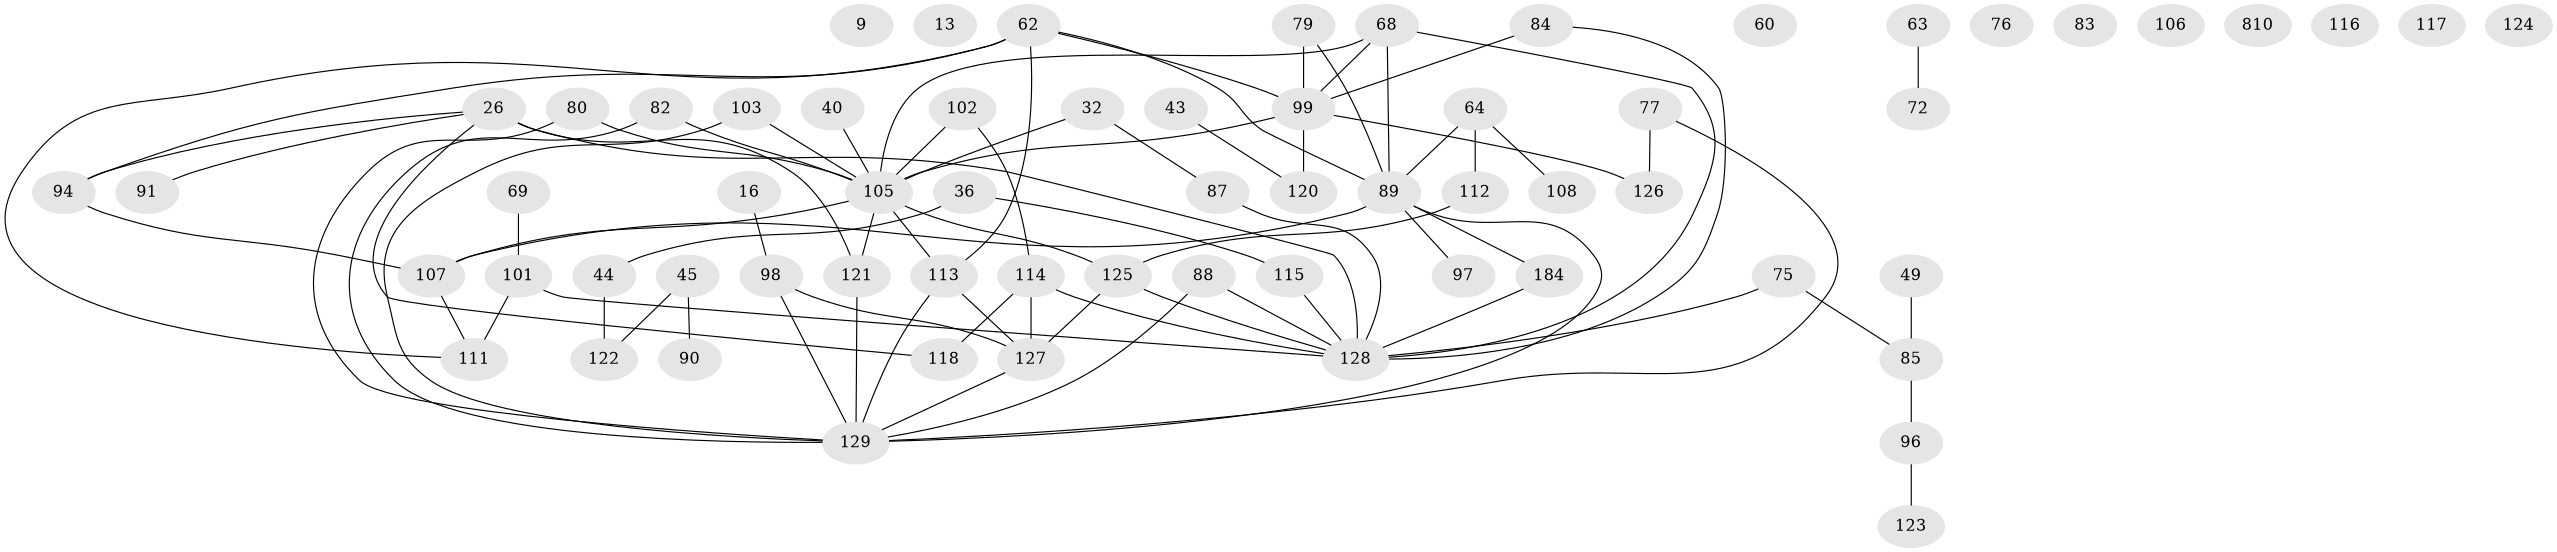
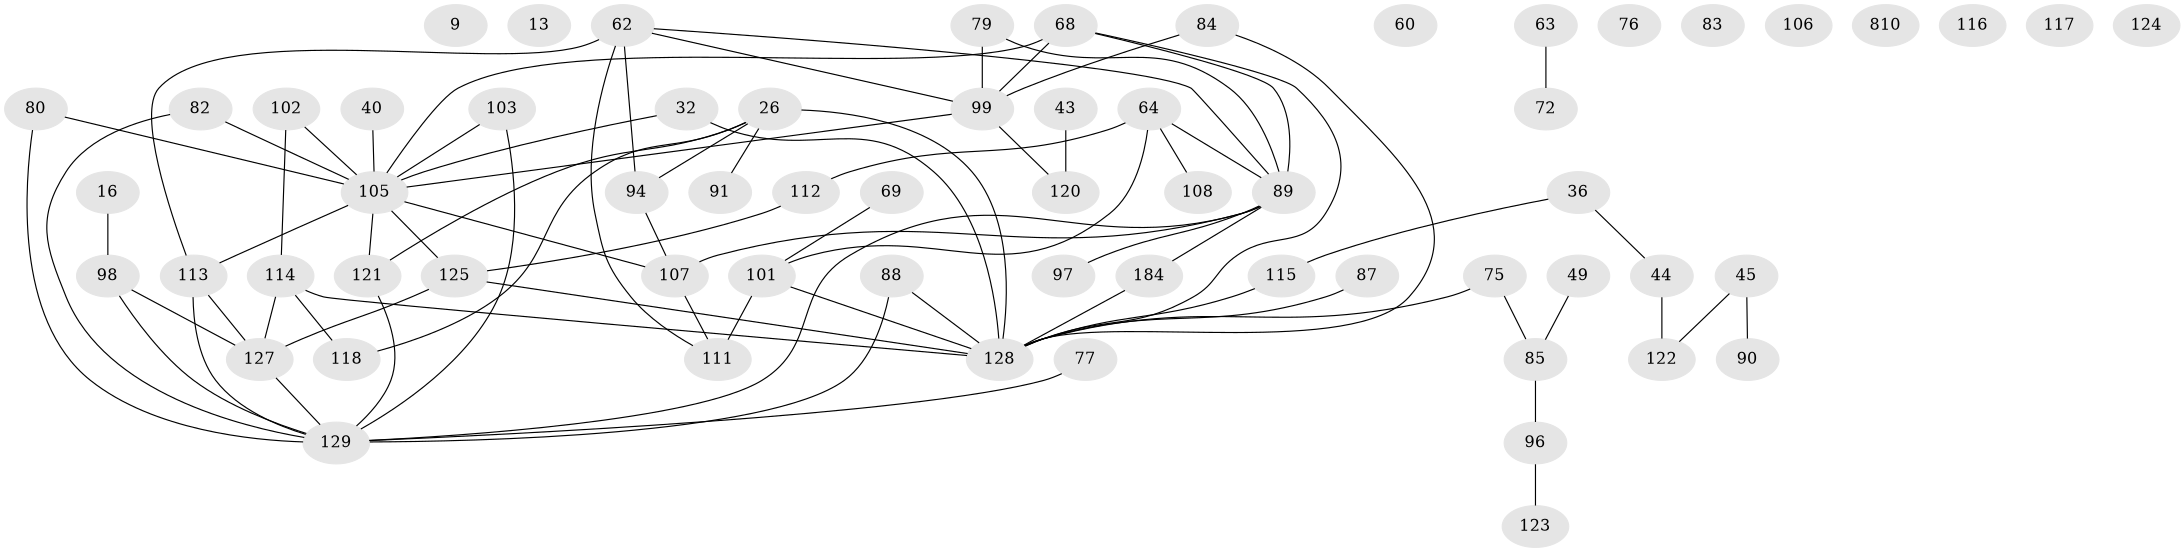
(1155, 151) -> (904, 152)
(1649, 193) -> none
none -> (1021, 252)
